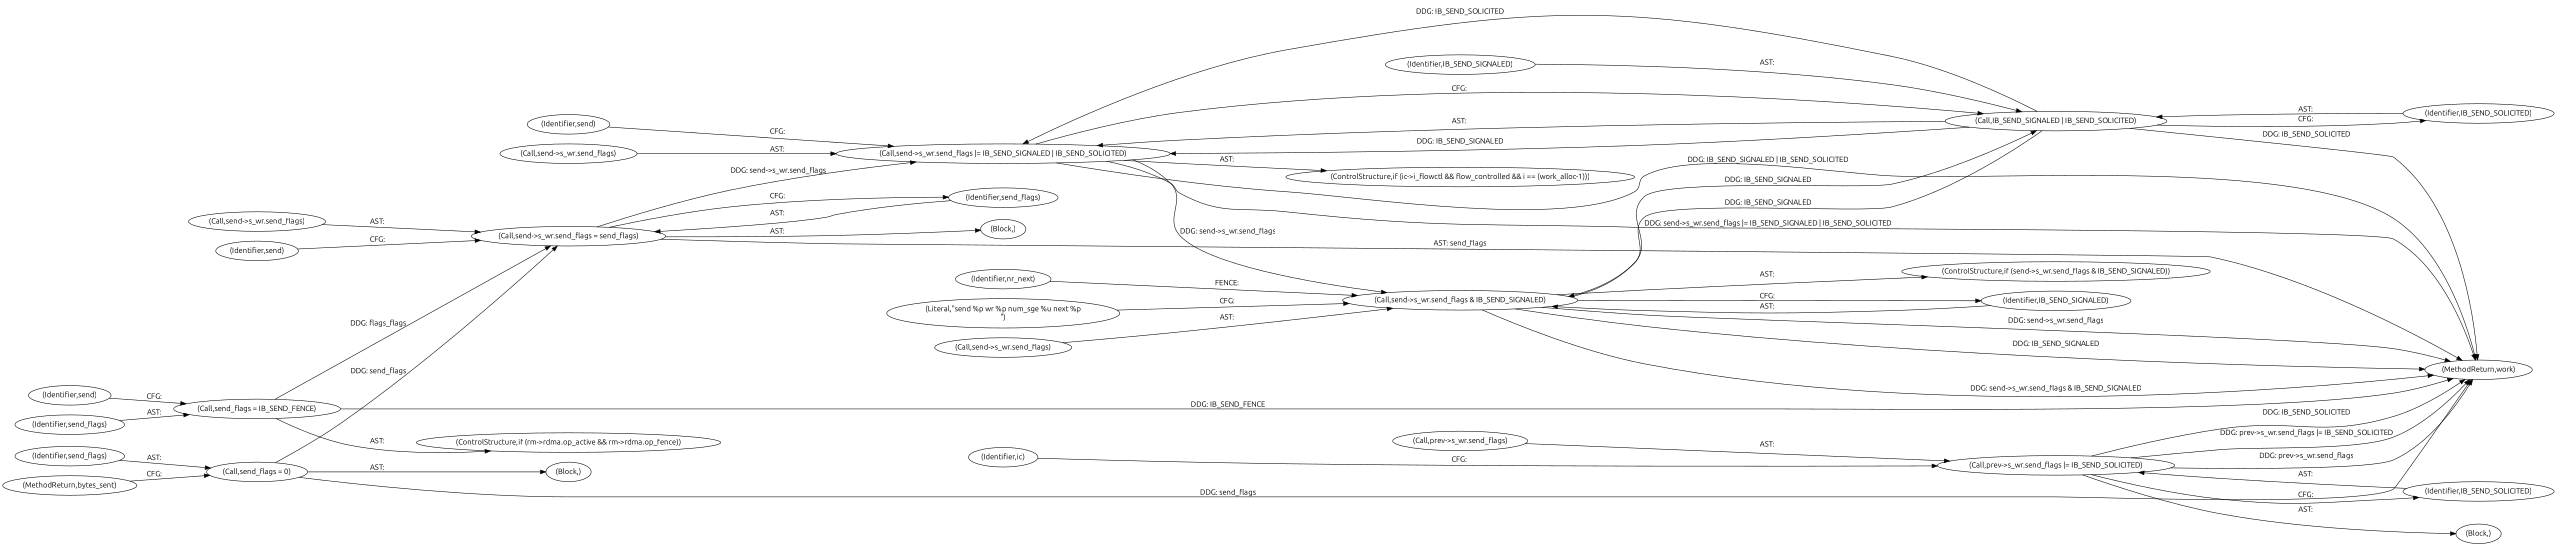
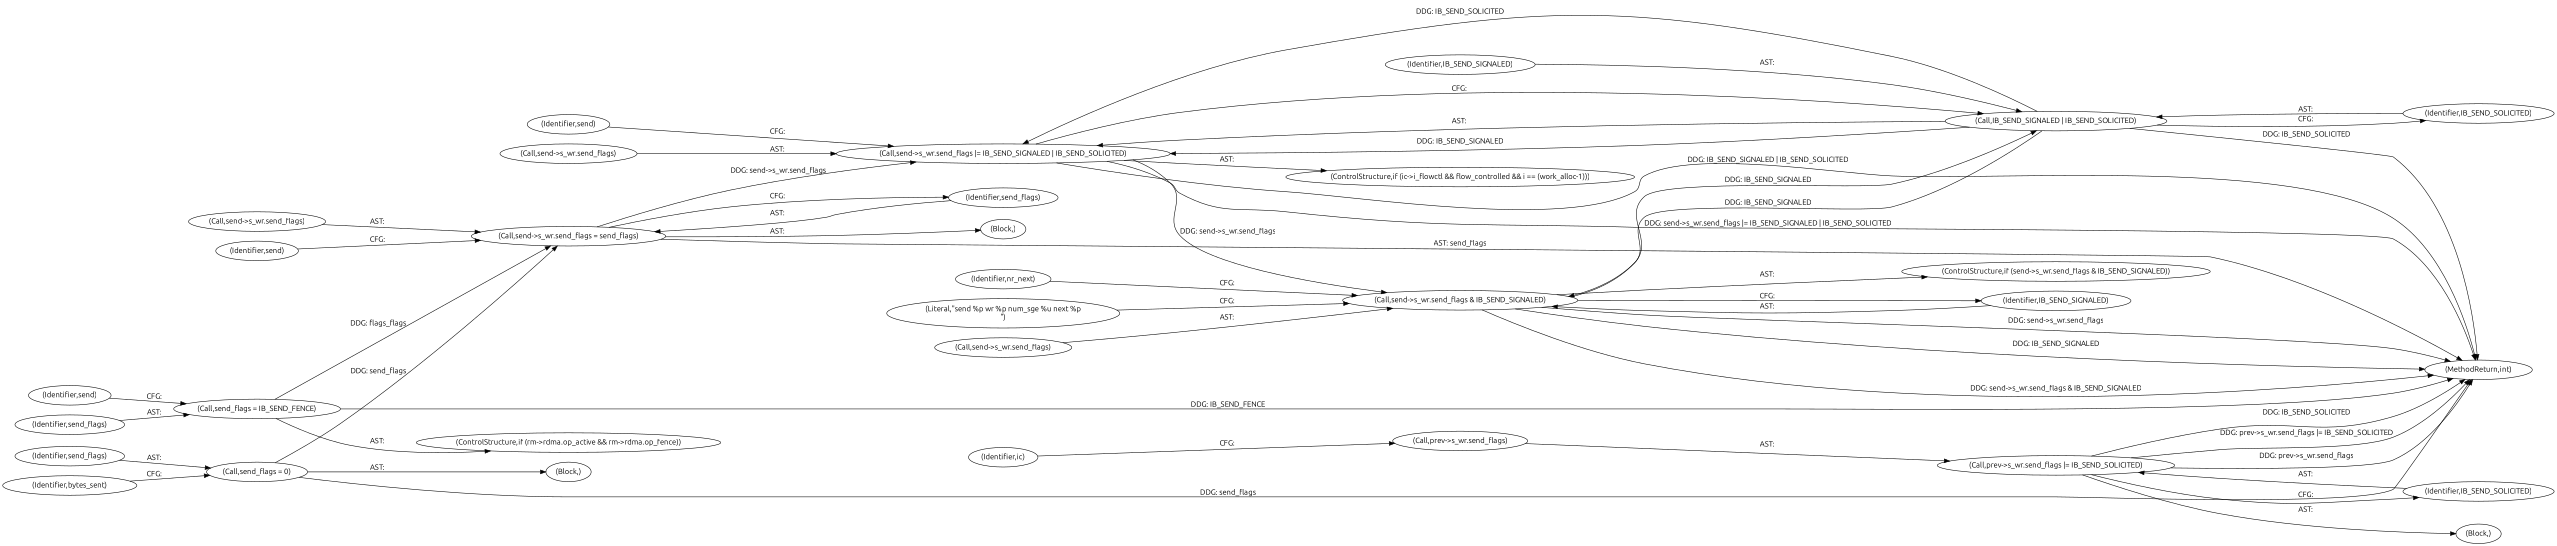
(1228, 283) -> (1228, 283)
(2479, 370) -> (2479, 370)
(1485, 465) -> (1213, 450)
(70, 485) -> (70, 485)
